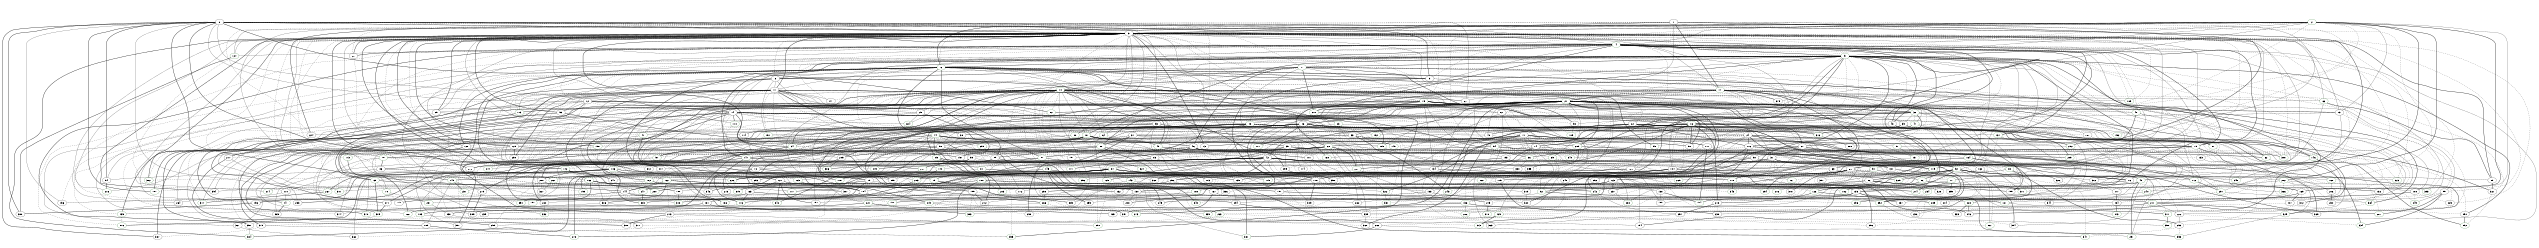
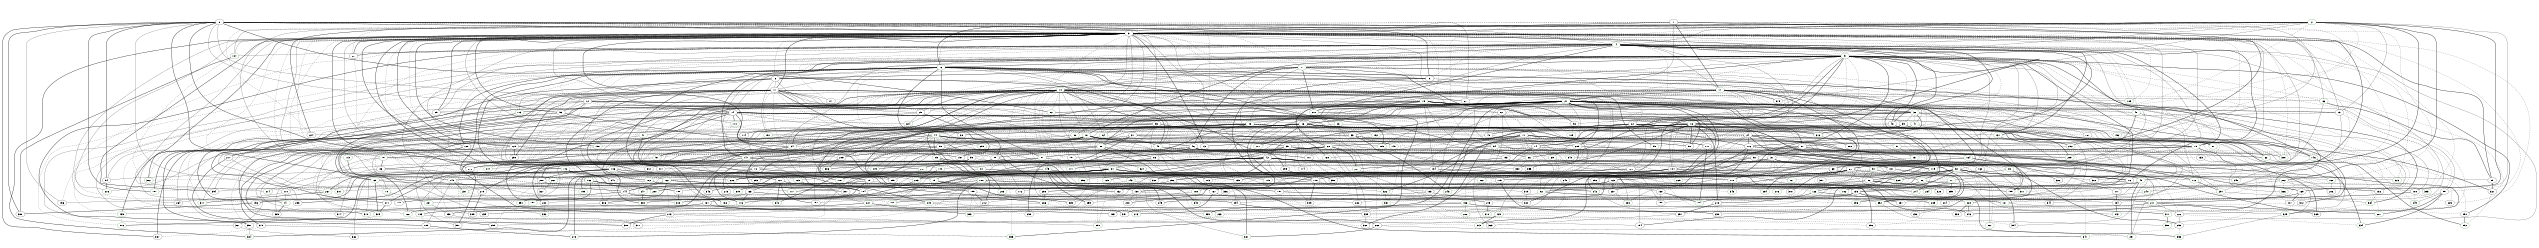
(2331, 203) -> none
